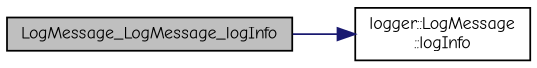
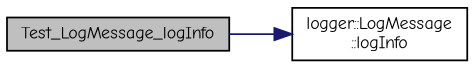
(150, 34) -> (118, 34)
